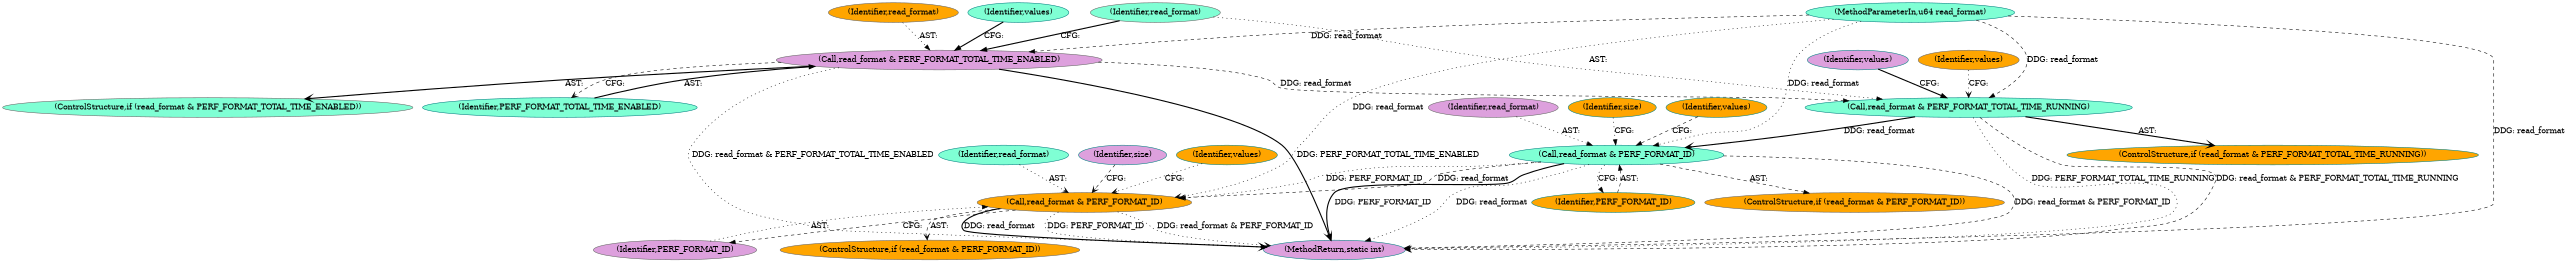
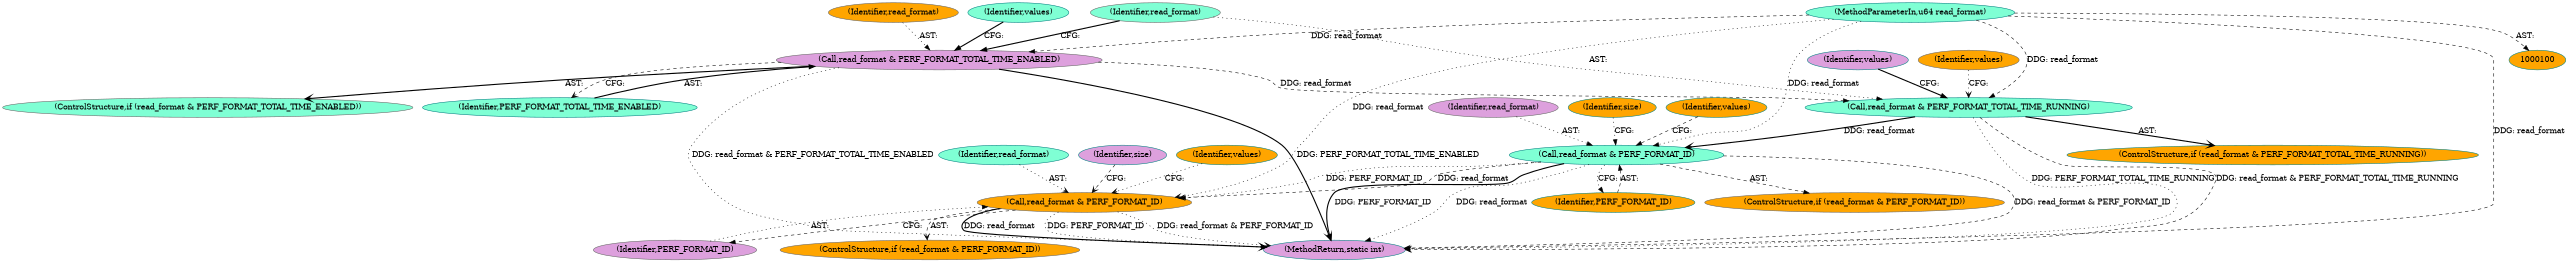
none -> (2537, 60)
